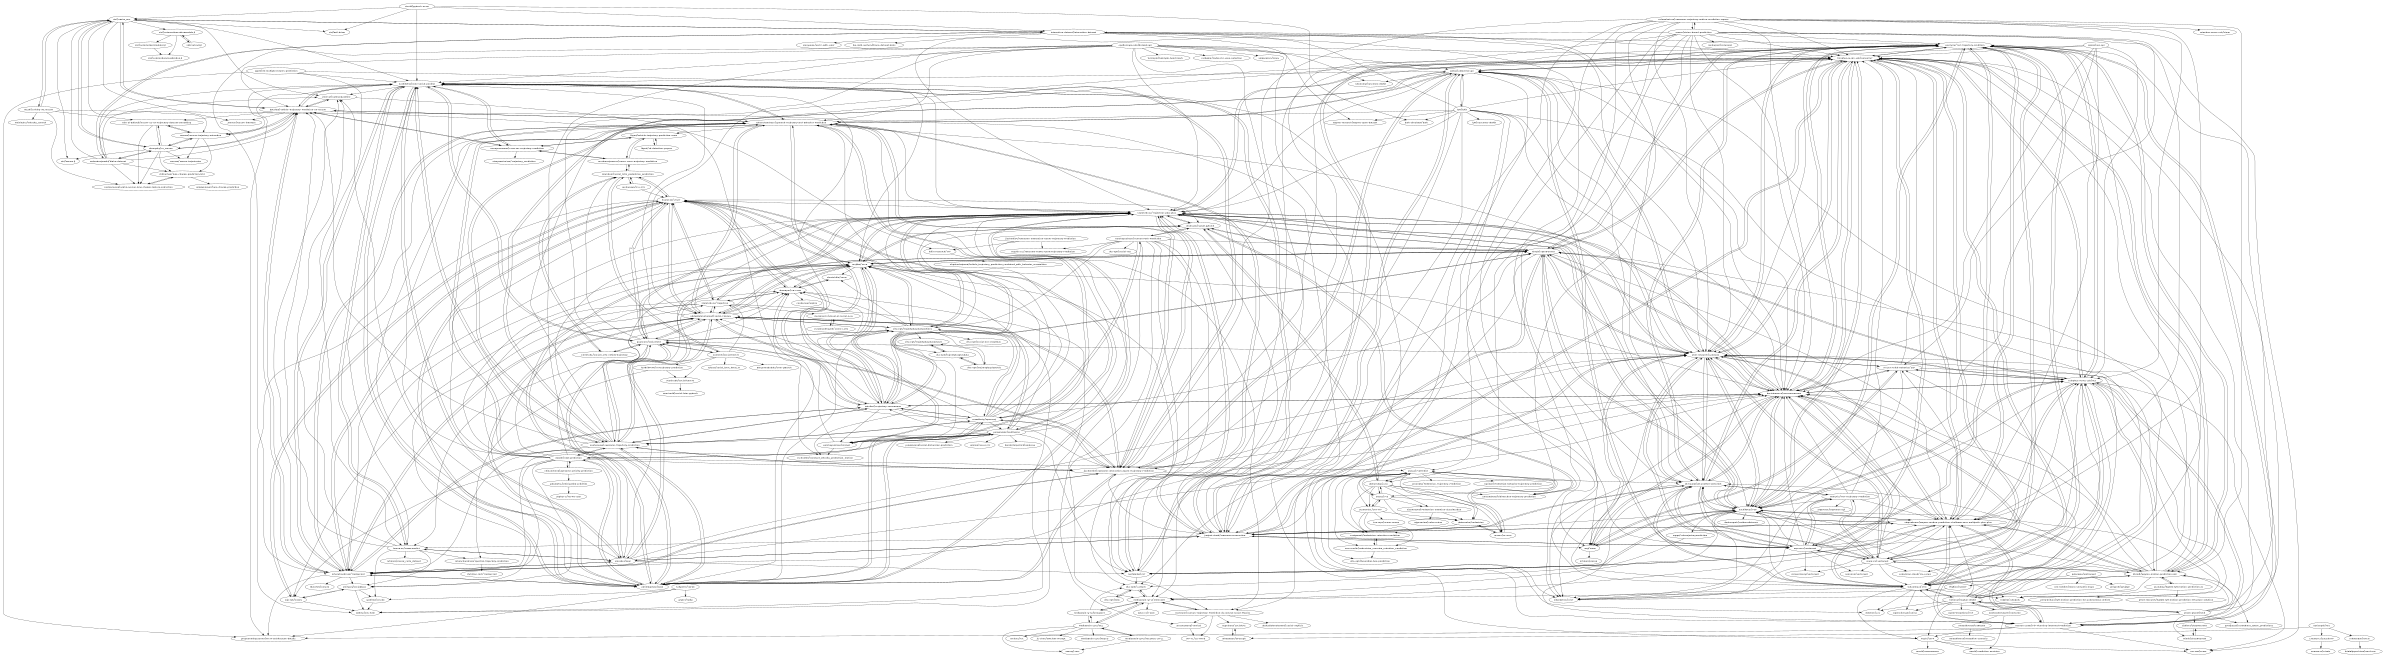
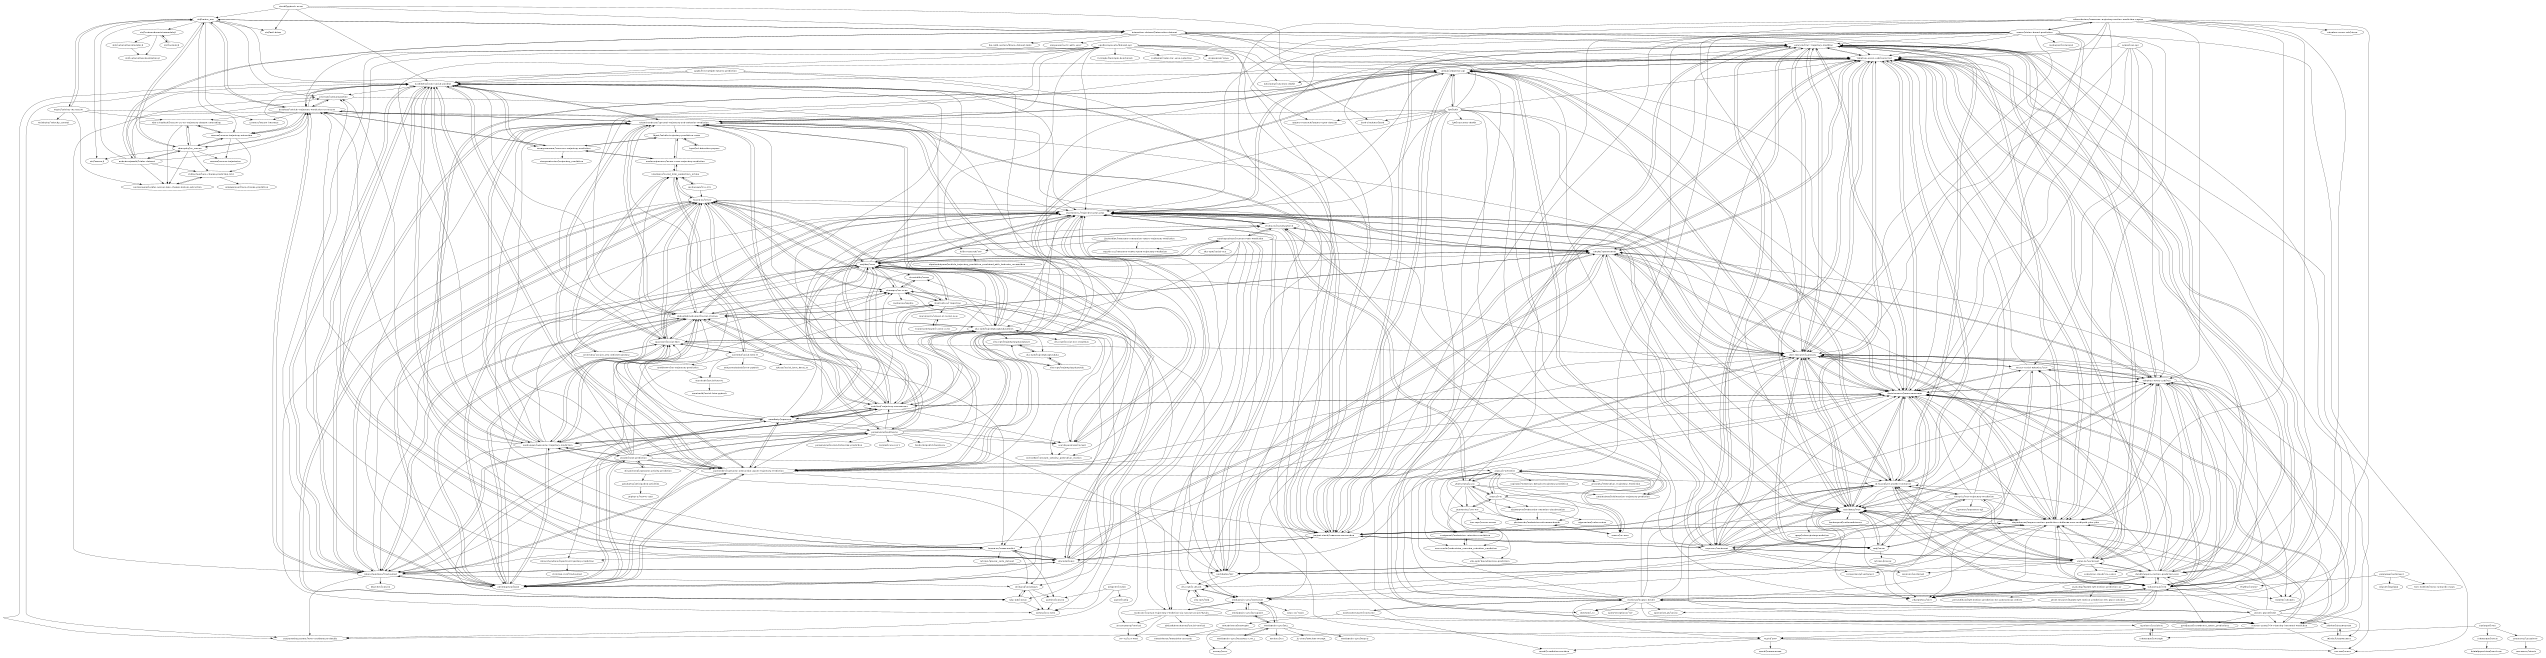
(628, 174) -> (675, 174)
none -> (1736, 220)
(1497, 455) -> (1606, 443)
(1471, 522) -> (1537, 522)
(1282, 626) -> (1185, 626)
